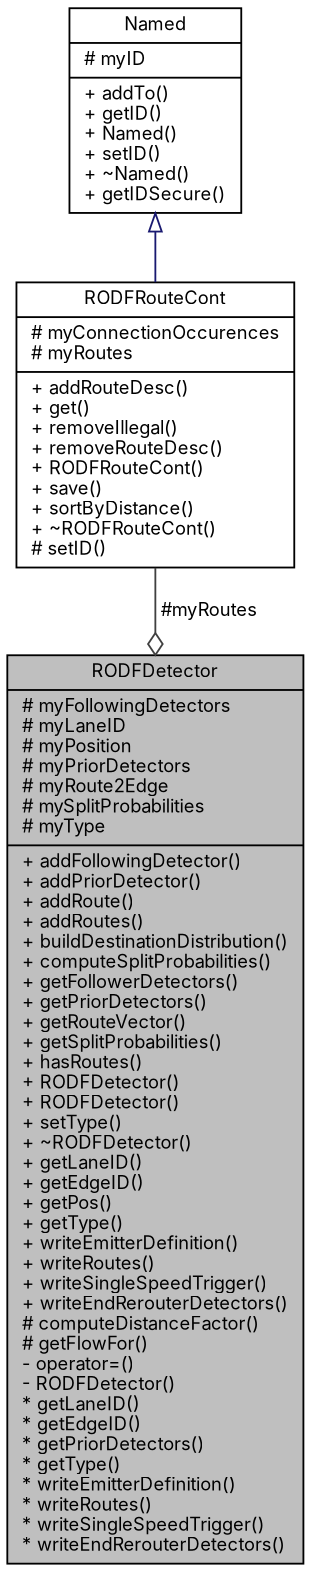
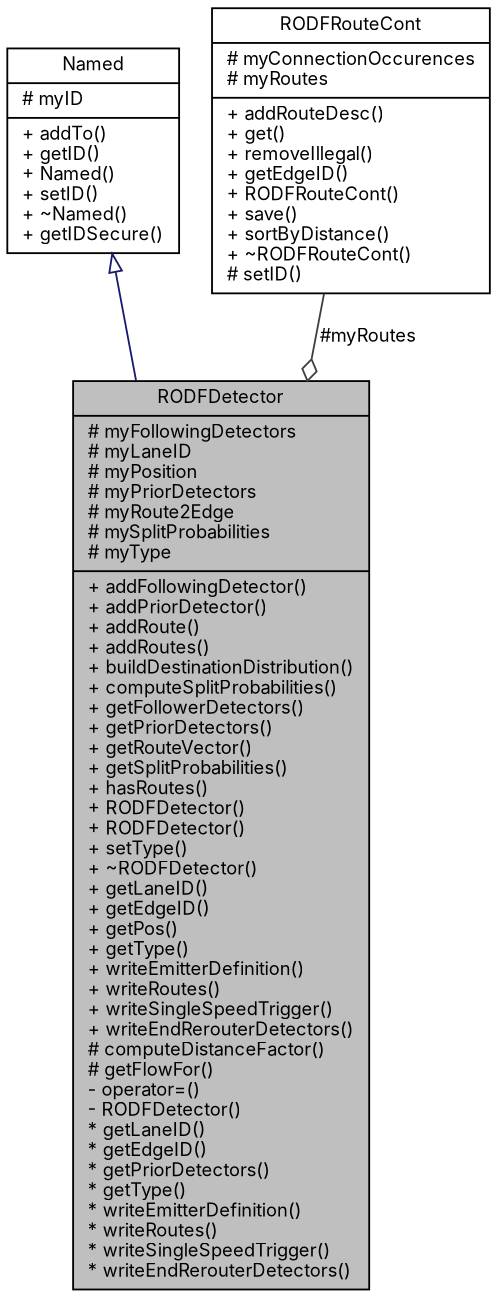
(155, 257) -> (126, 326)
(128, 449) -> (288, 175)
